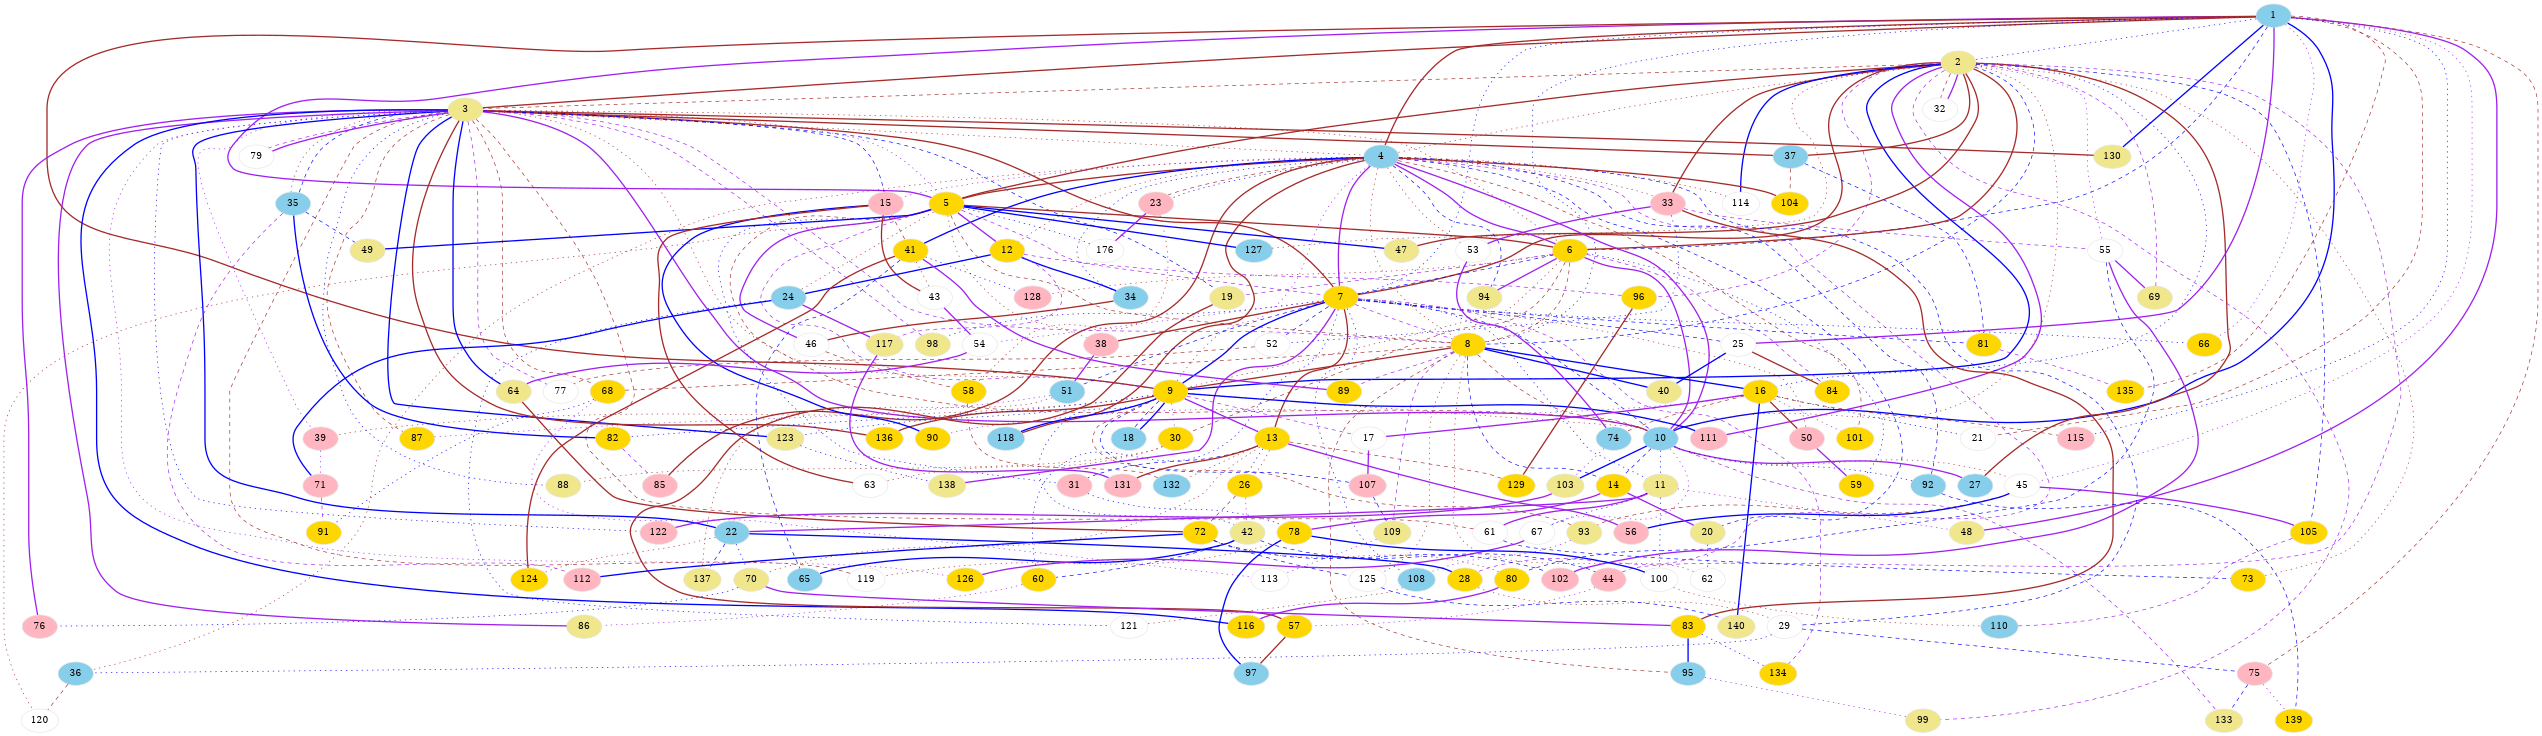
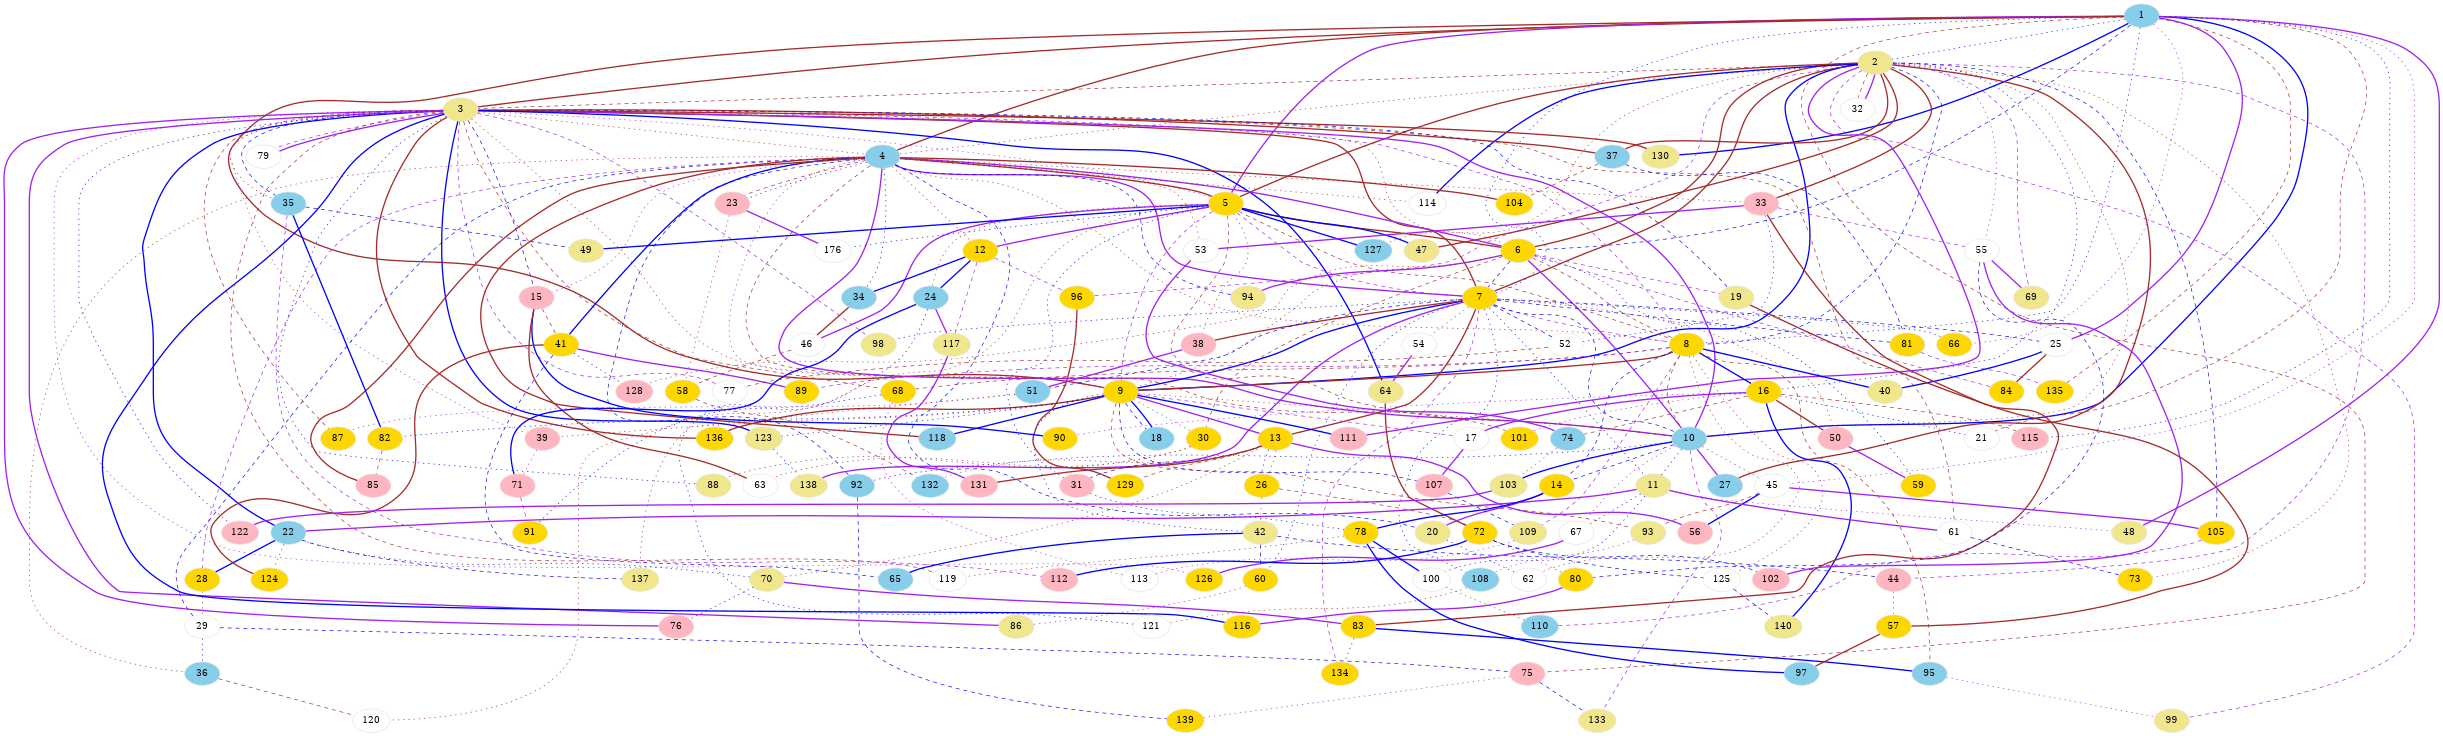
(935, 298) -> none
(1464, 515) -> (1461, 513)
